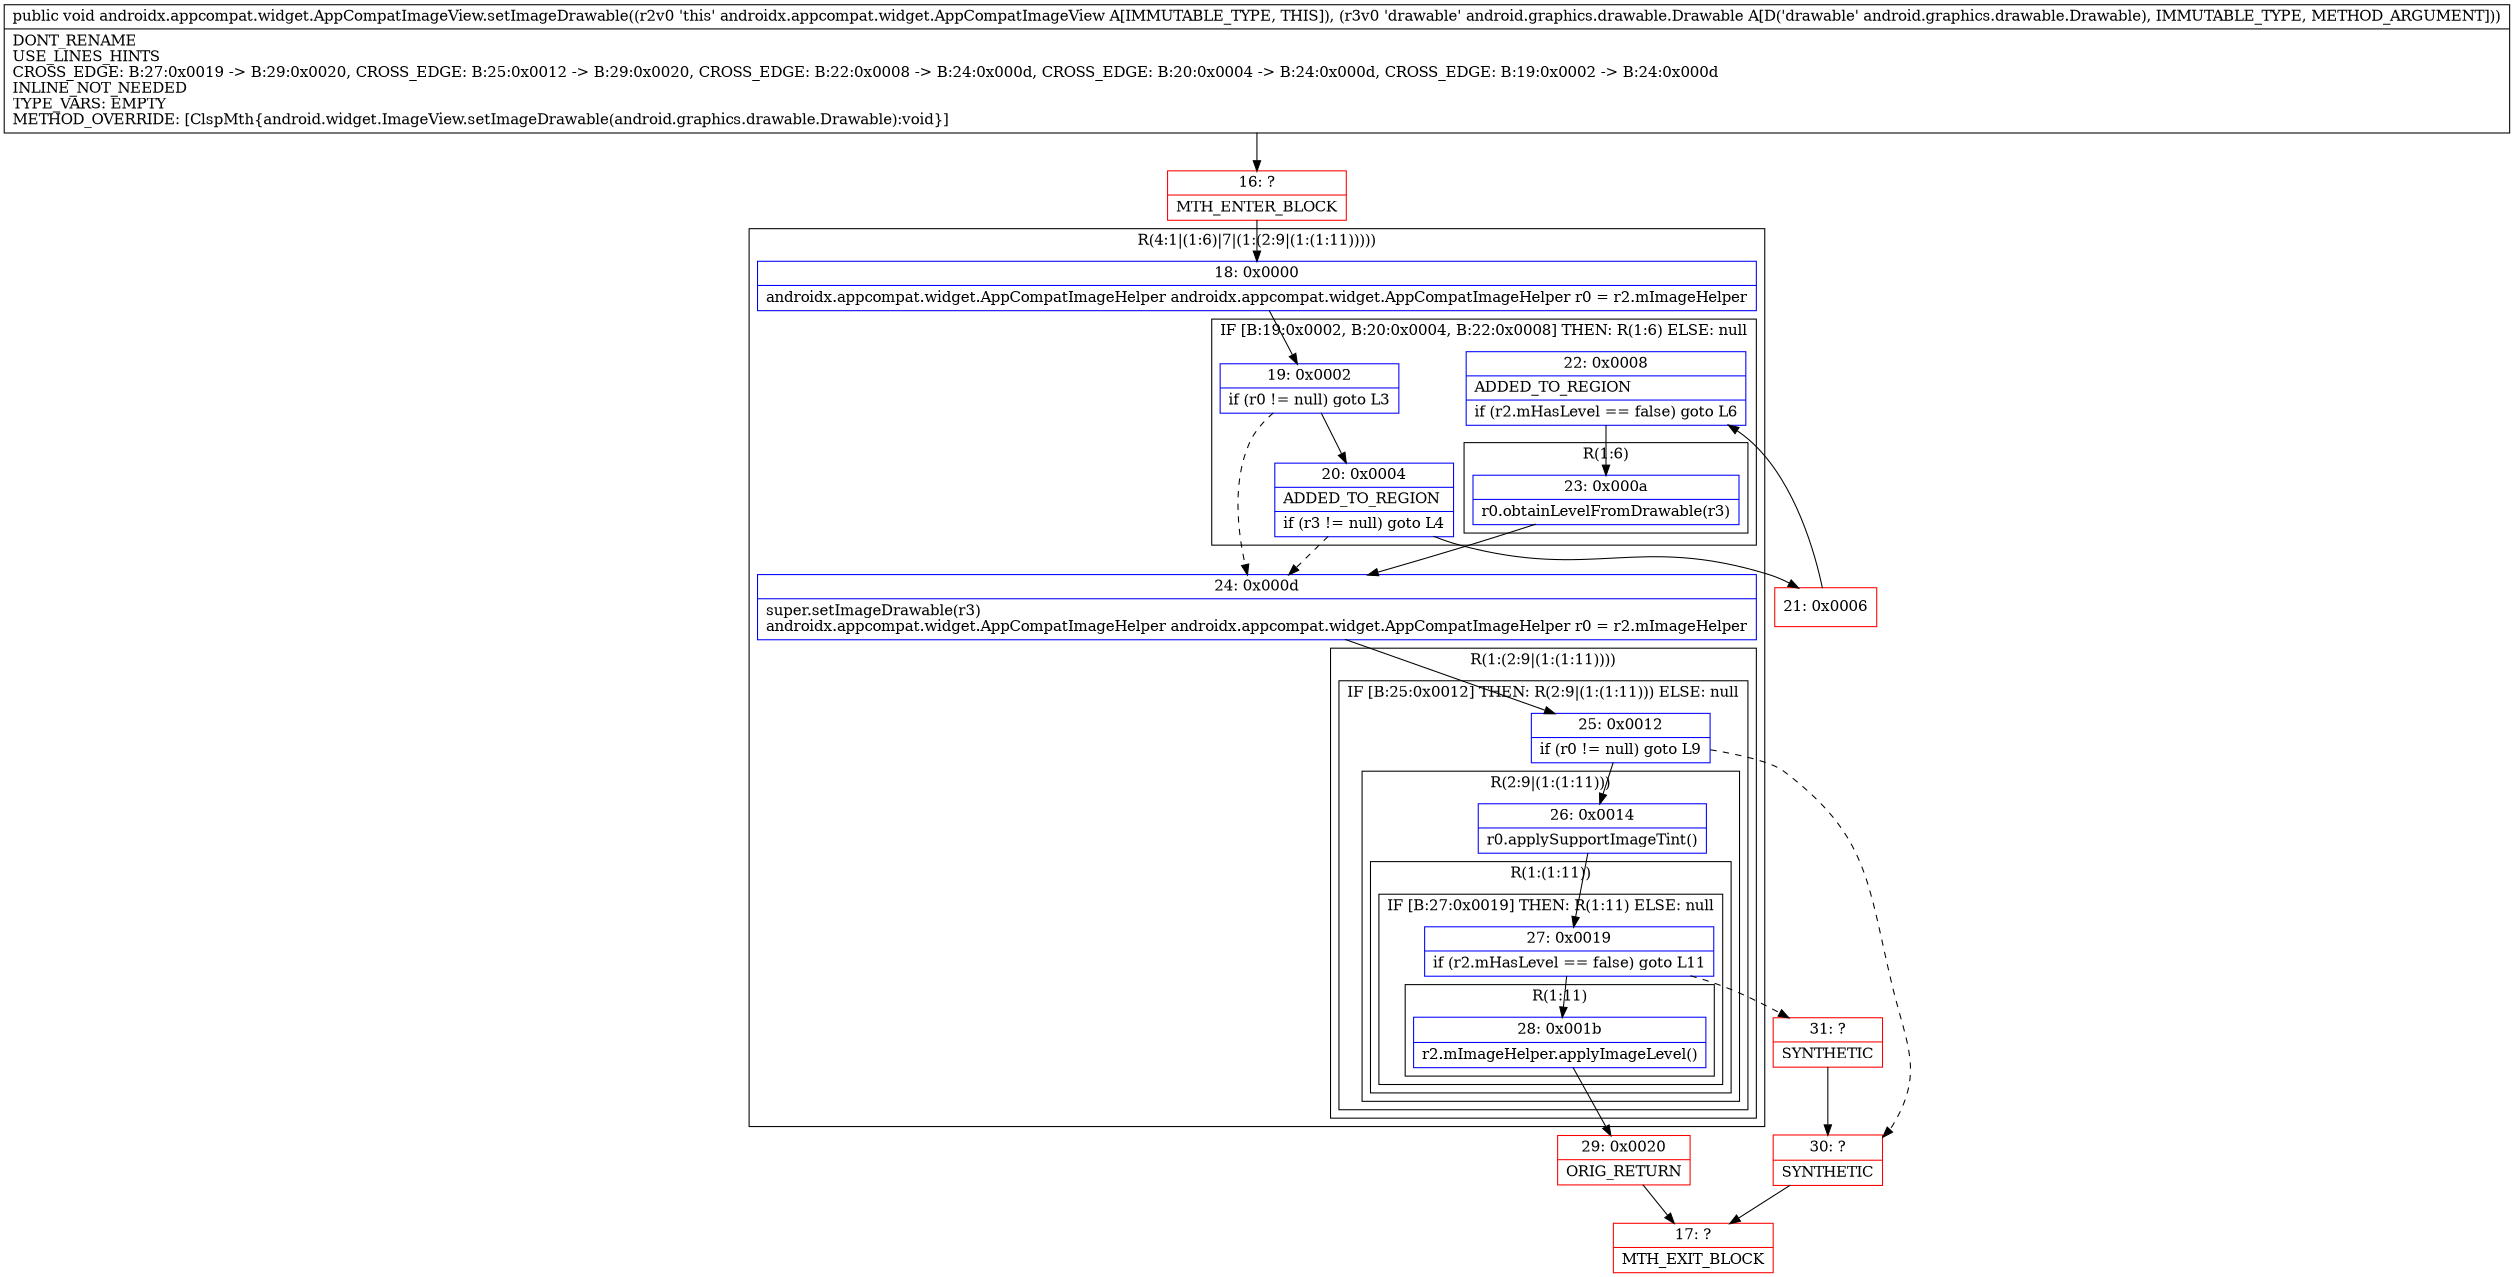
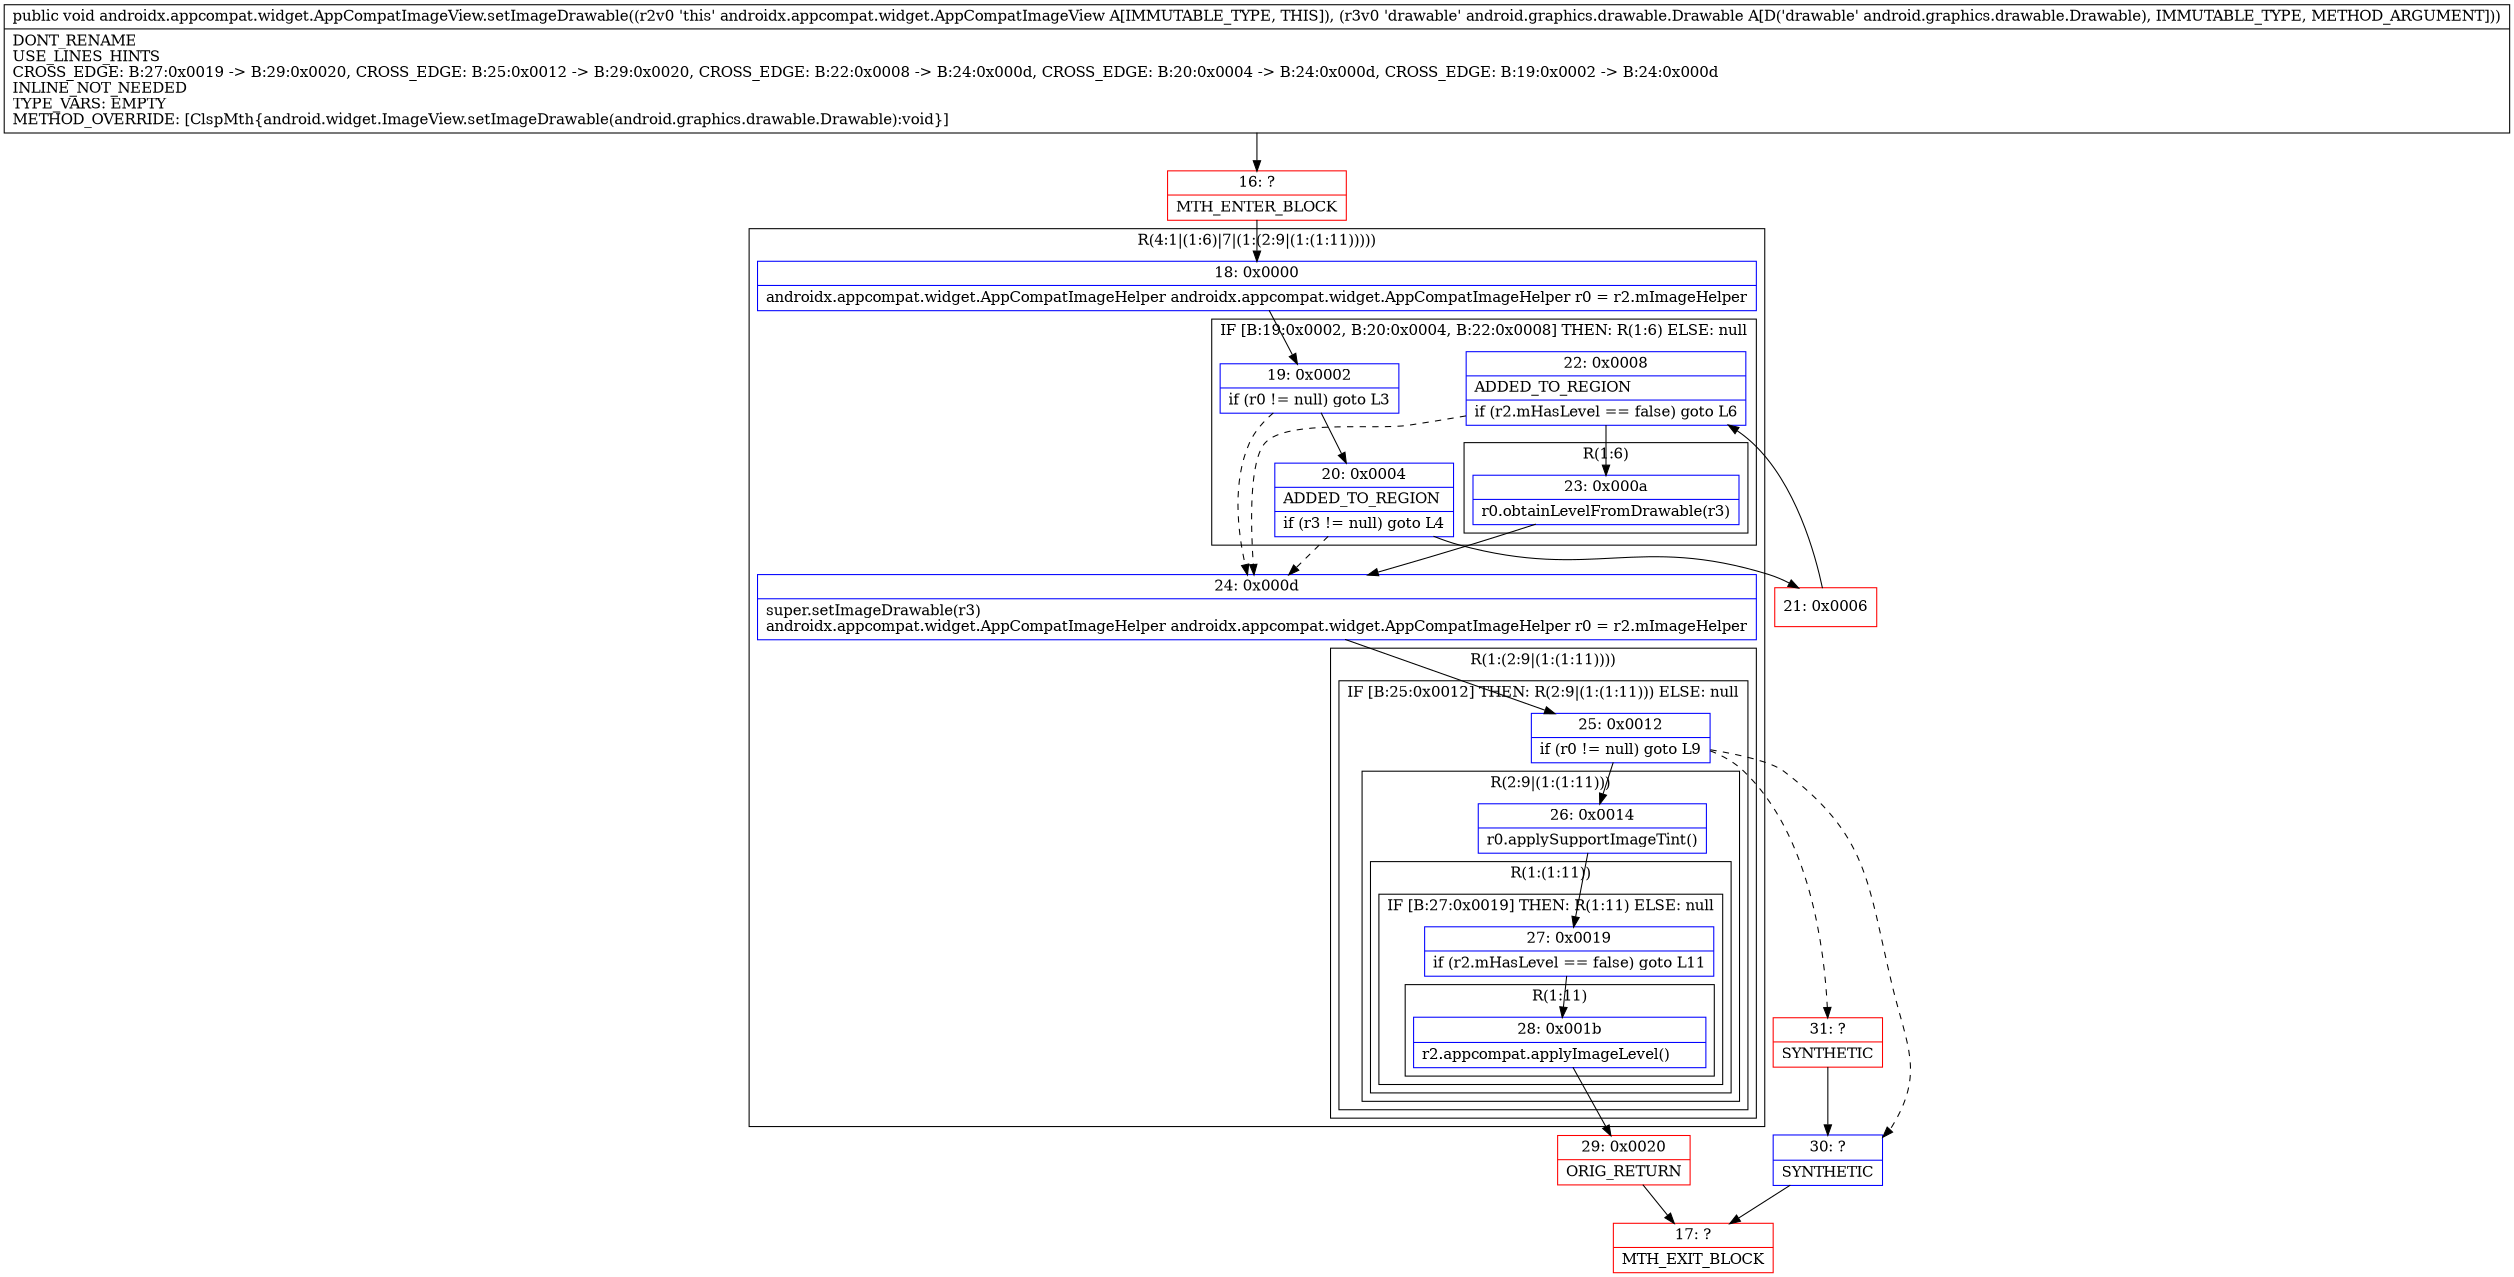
none -> (1303, 429)
(1736, 992) -> (1800, 863)
(1560, 1055) -> (1546, 1055)
(1828, 1160) -> (1828, 1160)
